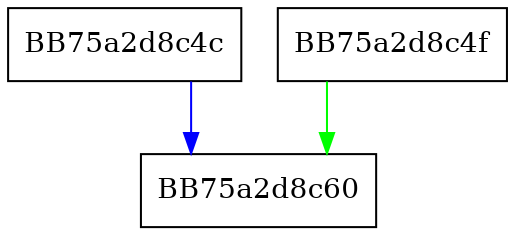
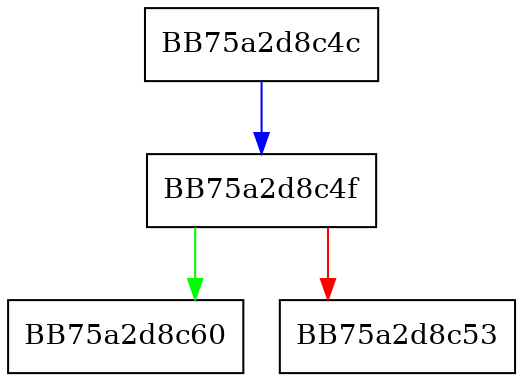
(191, 107) -> (262, 107)
none -> (397, 337)
